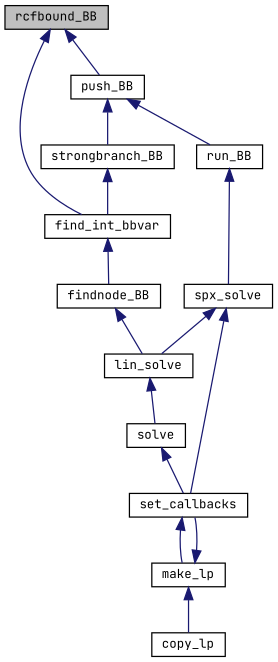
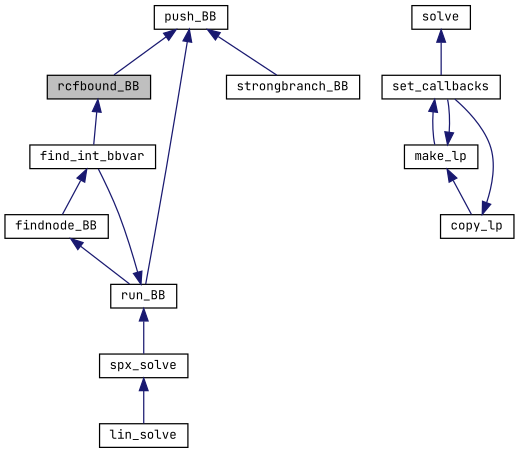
(86, 57) -> (140, 56)
(108, 198) -> (121, 220)
(132, 337) -> (105, 265)
(153, 407) -> none
(207, 407) -> (490, 145)
